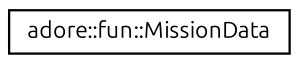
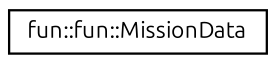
(149, 32) -> (138, 32)
